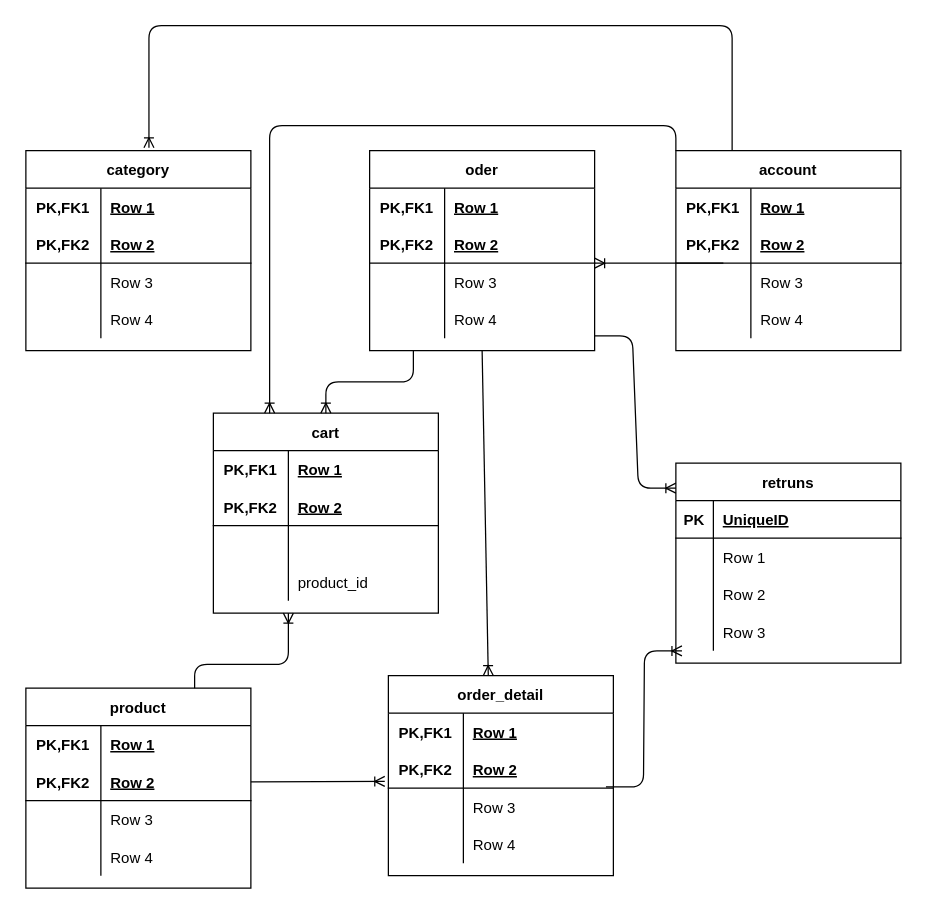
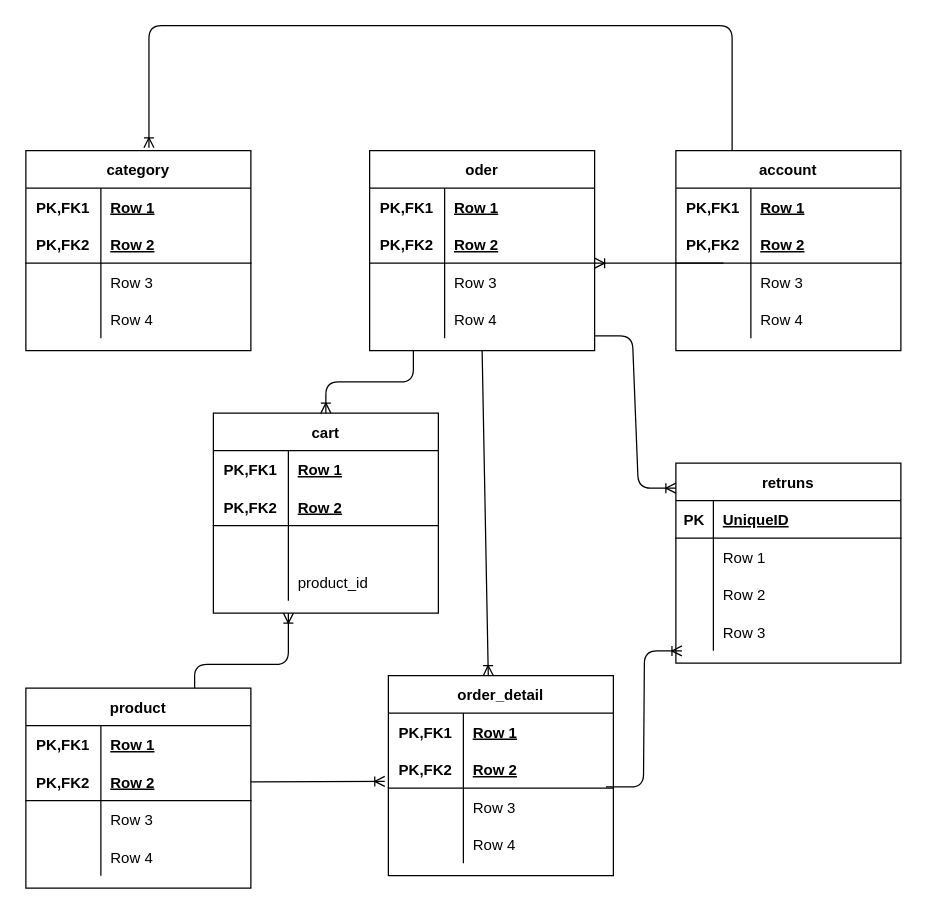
(341, 126) -> none
